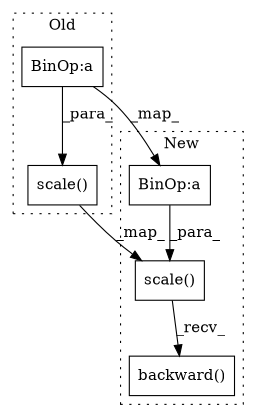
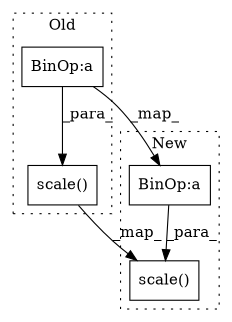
(182, 376) -> none
